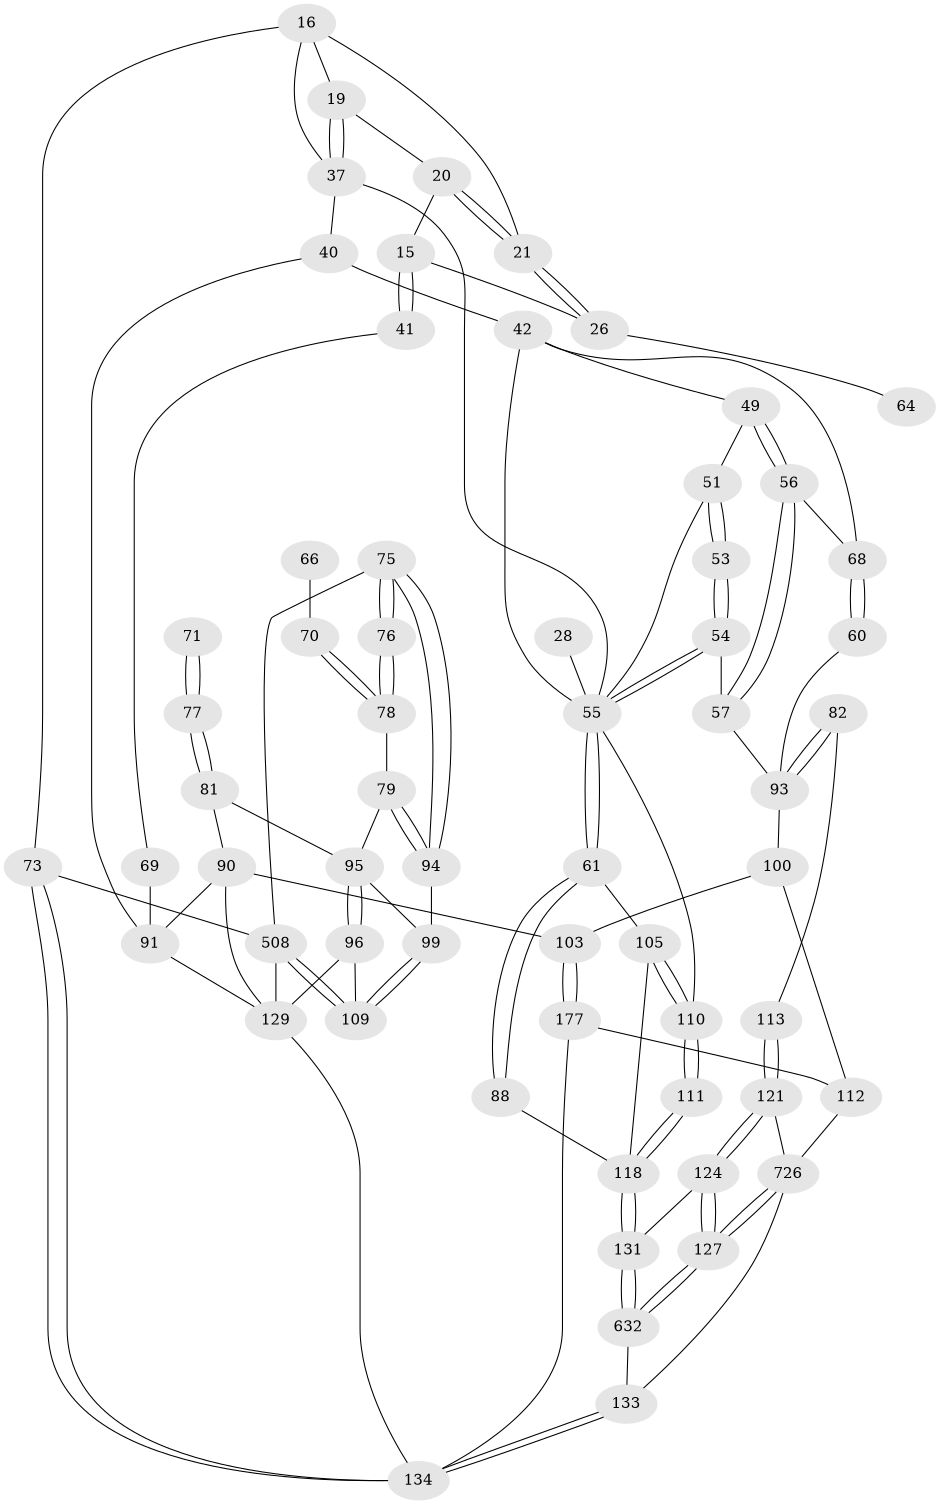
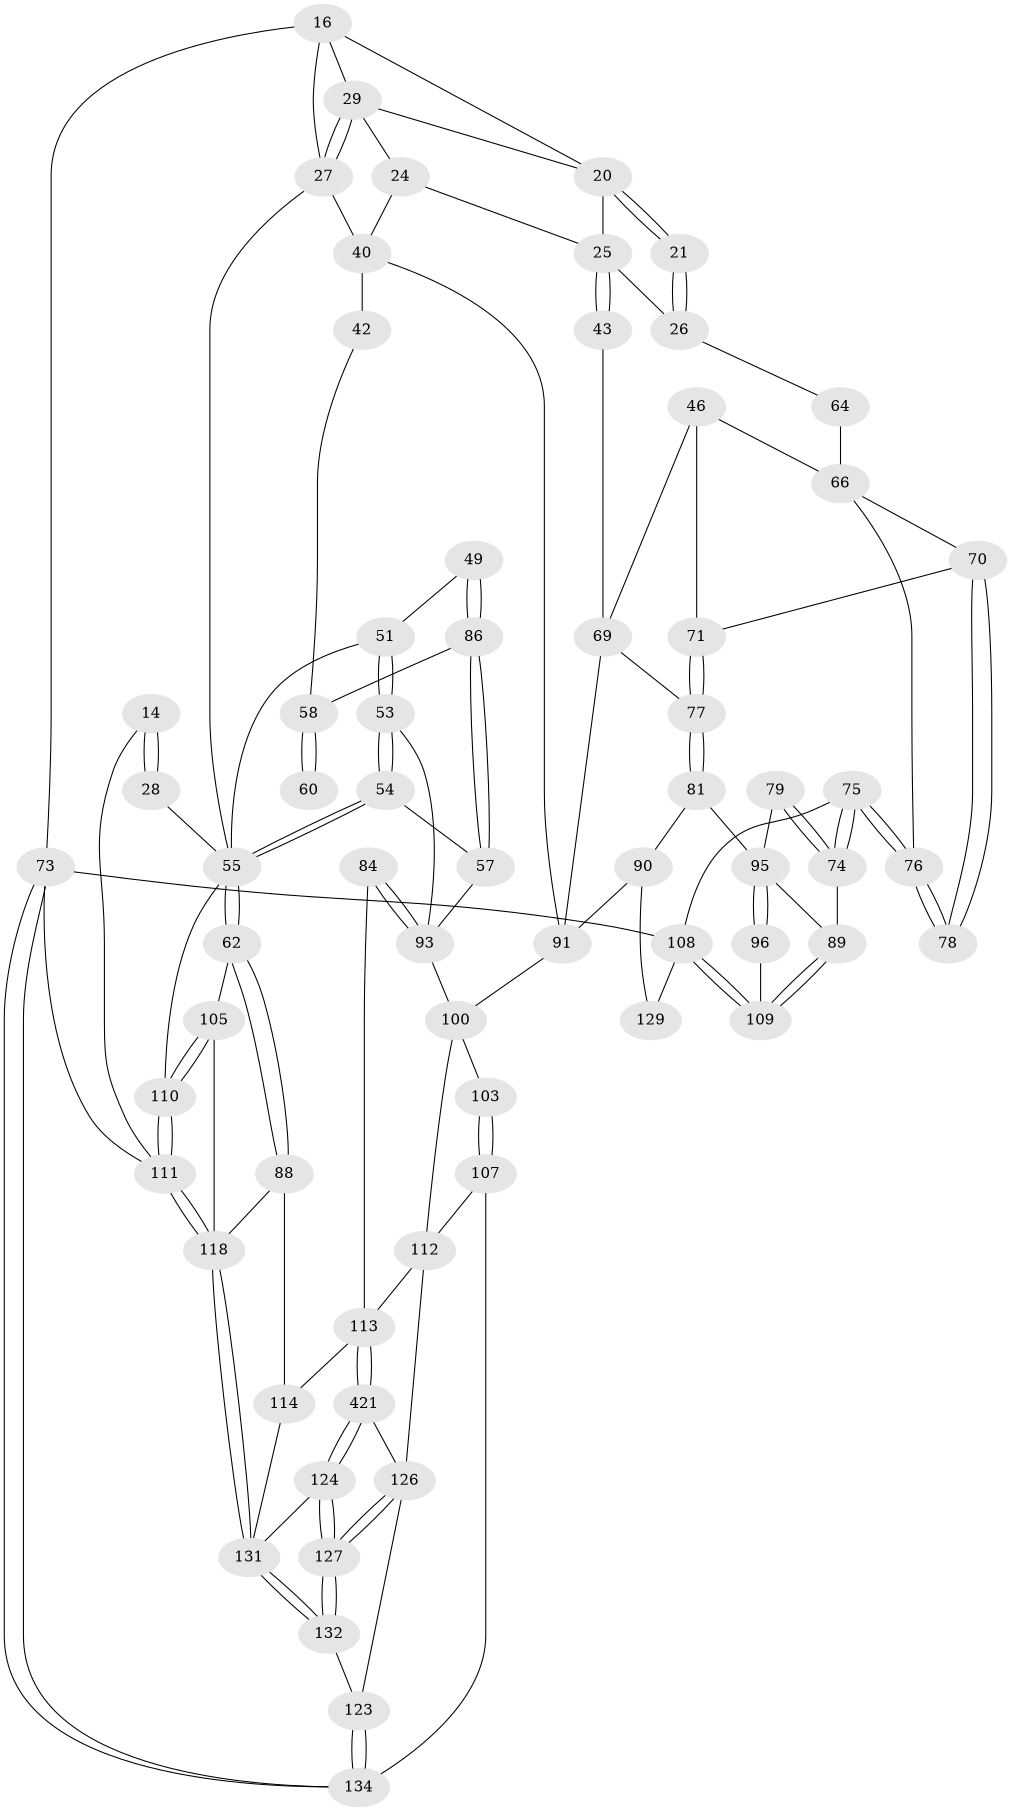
(337, 100) -> (353, 100)
(443, 118) -> (463, 100)
(337, 177) -> (324, 177)
none -> (401, 177)
(406, 254) -> (603, 254)
(406, 330) -> (603, 330)
(634, 374) -> none
none -> (697, 407)
none -> (841, 445)
(789, 484) -> (474, 637)
(505, 537) -> none
(858, 560) -> (309, 714)
none -> (837, 599)
none -> (912, 667)
none -> (650, 676)
(795, 704) -> (432, 814)
none -> (151, 714)
(838, 714) -> (369, 867)
(387, 752) -> none
(431, 867) -> (837, 867)
(592, 867) -> (232, 944)
(405, 907) -> none
(276, 944) -> (682, 944)
(431, 944) -> (837, 944)
(213, 982) -> (509, 982)
(307, 990) -> none
(570, 1021) -> (486, 1174)
none -> (59, 1039)
(771, 1097) -> (364, 1404)
(788, 1174) -> (405, 1481)
(360, 1245) -> none
none -> (395, 1289)
(629, 1327) -> (329, 1634)
none -> (284, 1404)
(626, 1404) -> (359, 1711)
